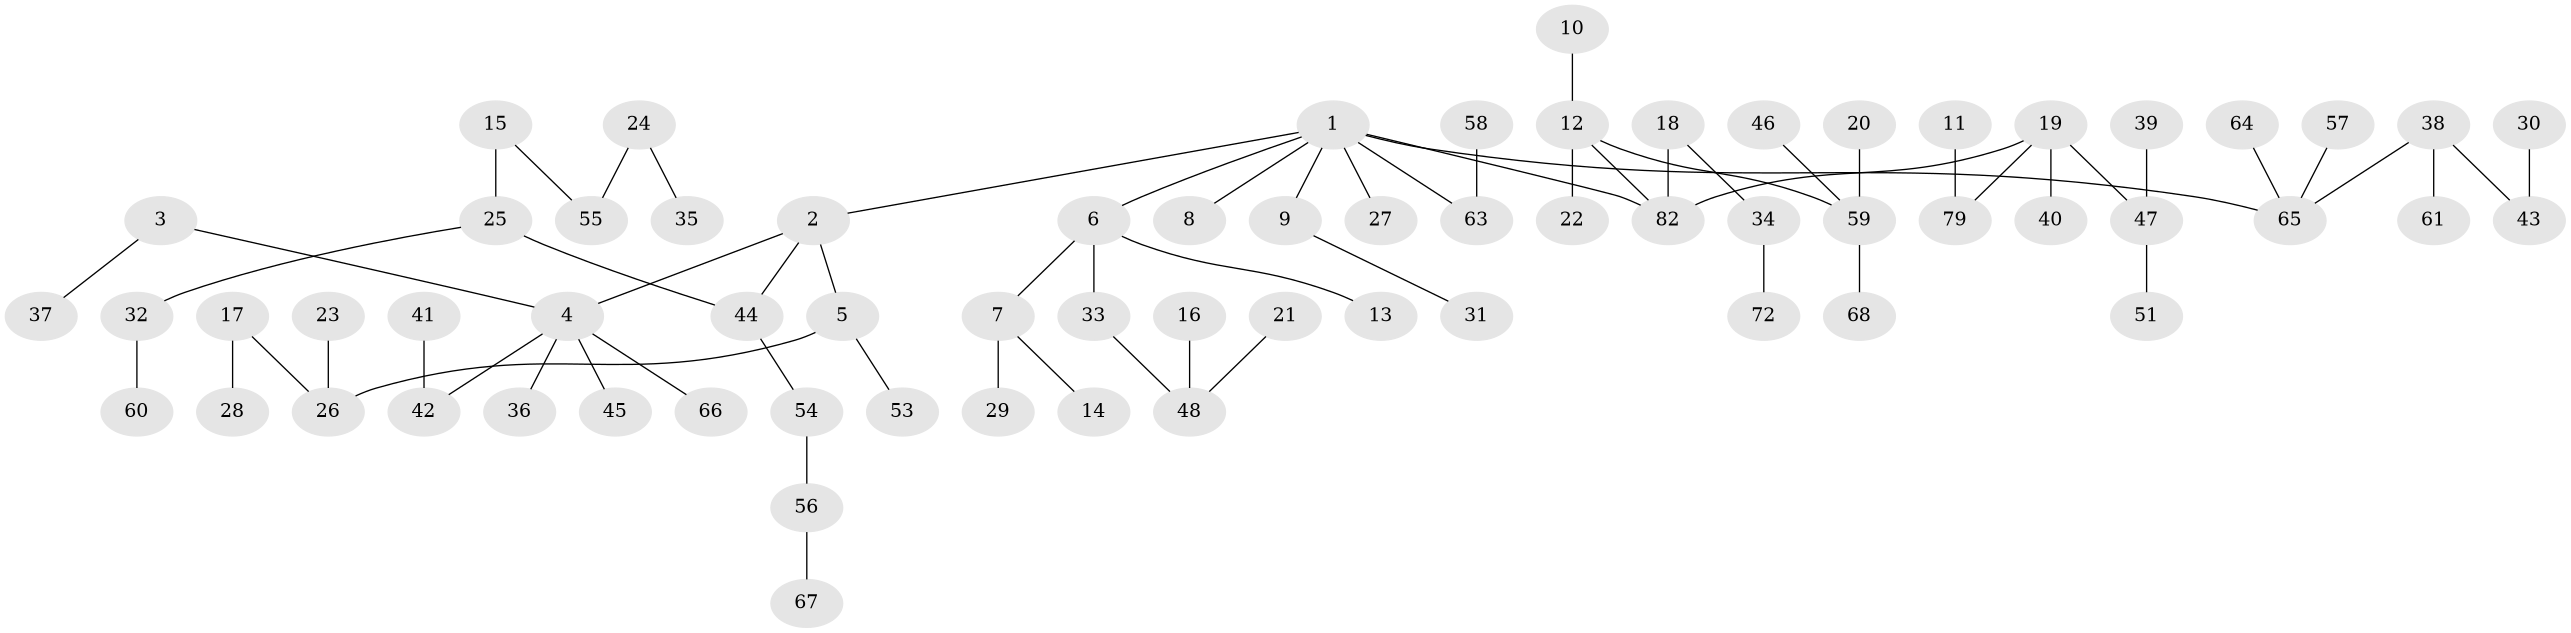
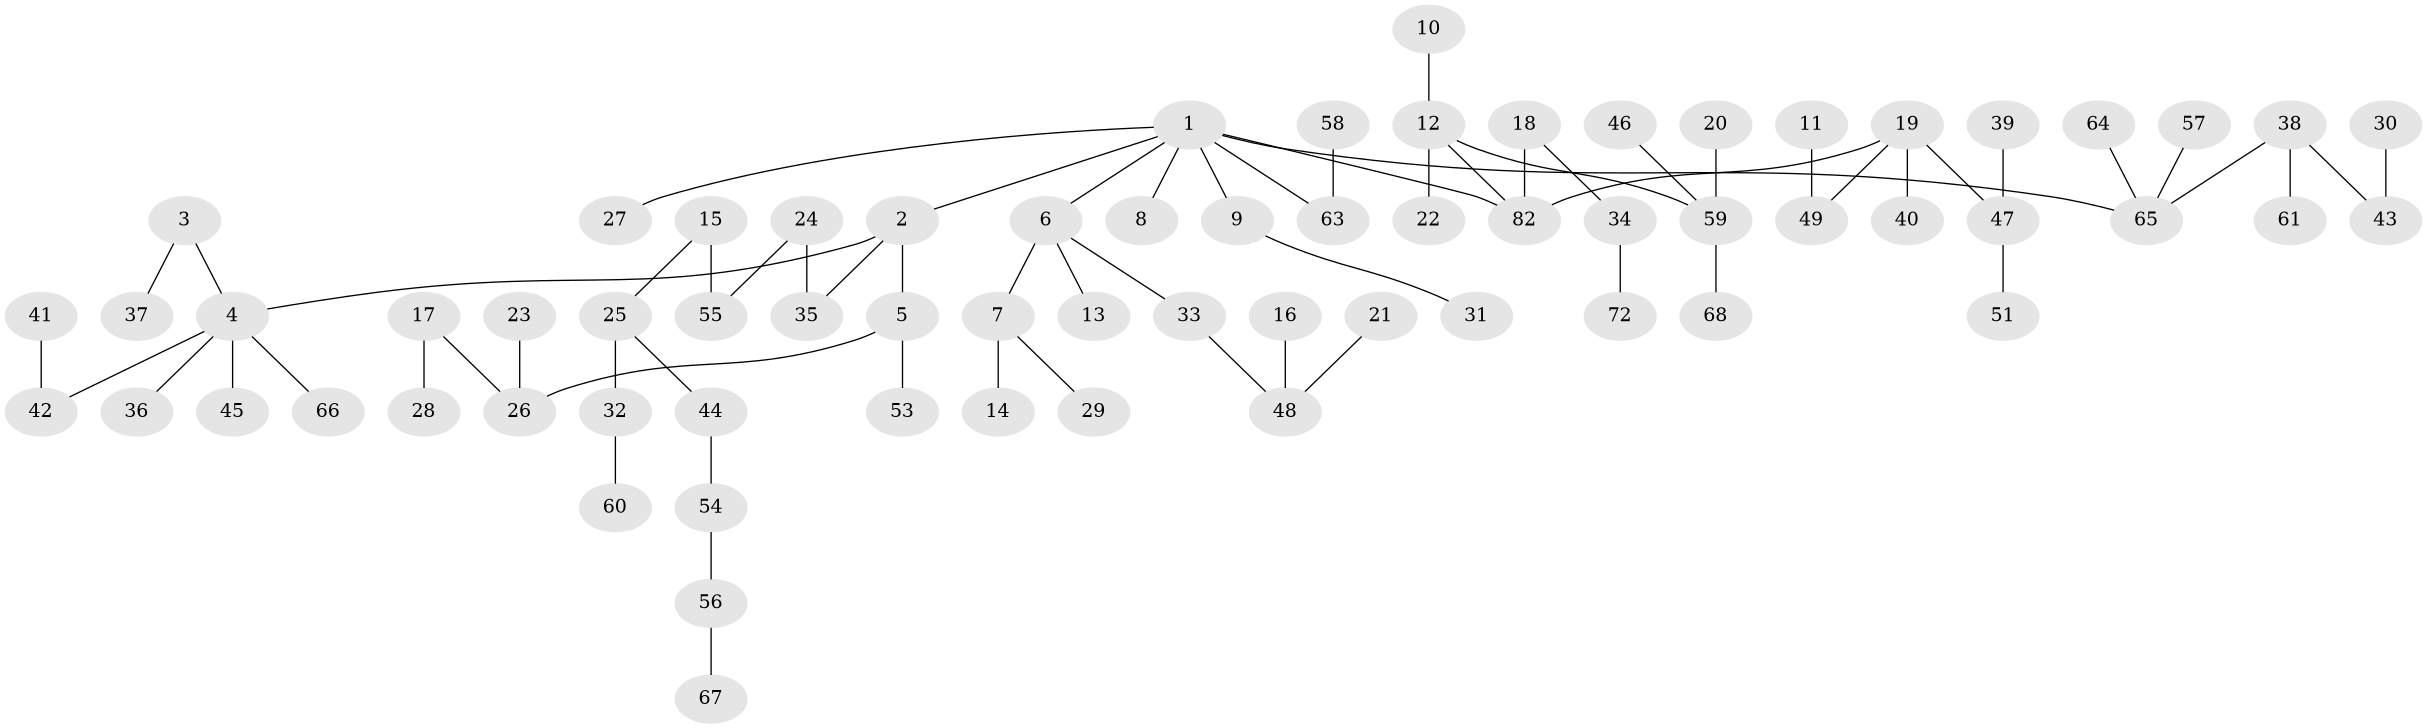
(1955, 221) -> (1812, 221)
(780, 269) -> (855, 268)
